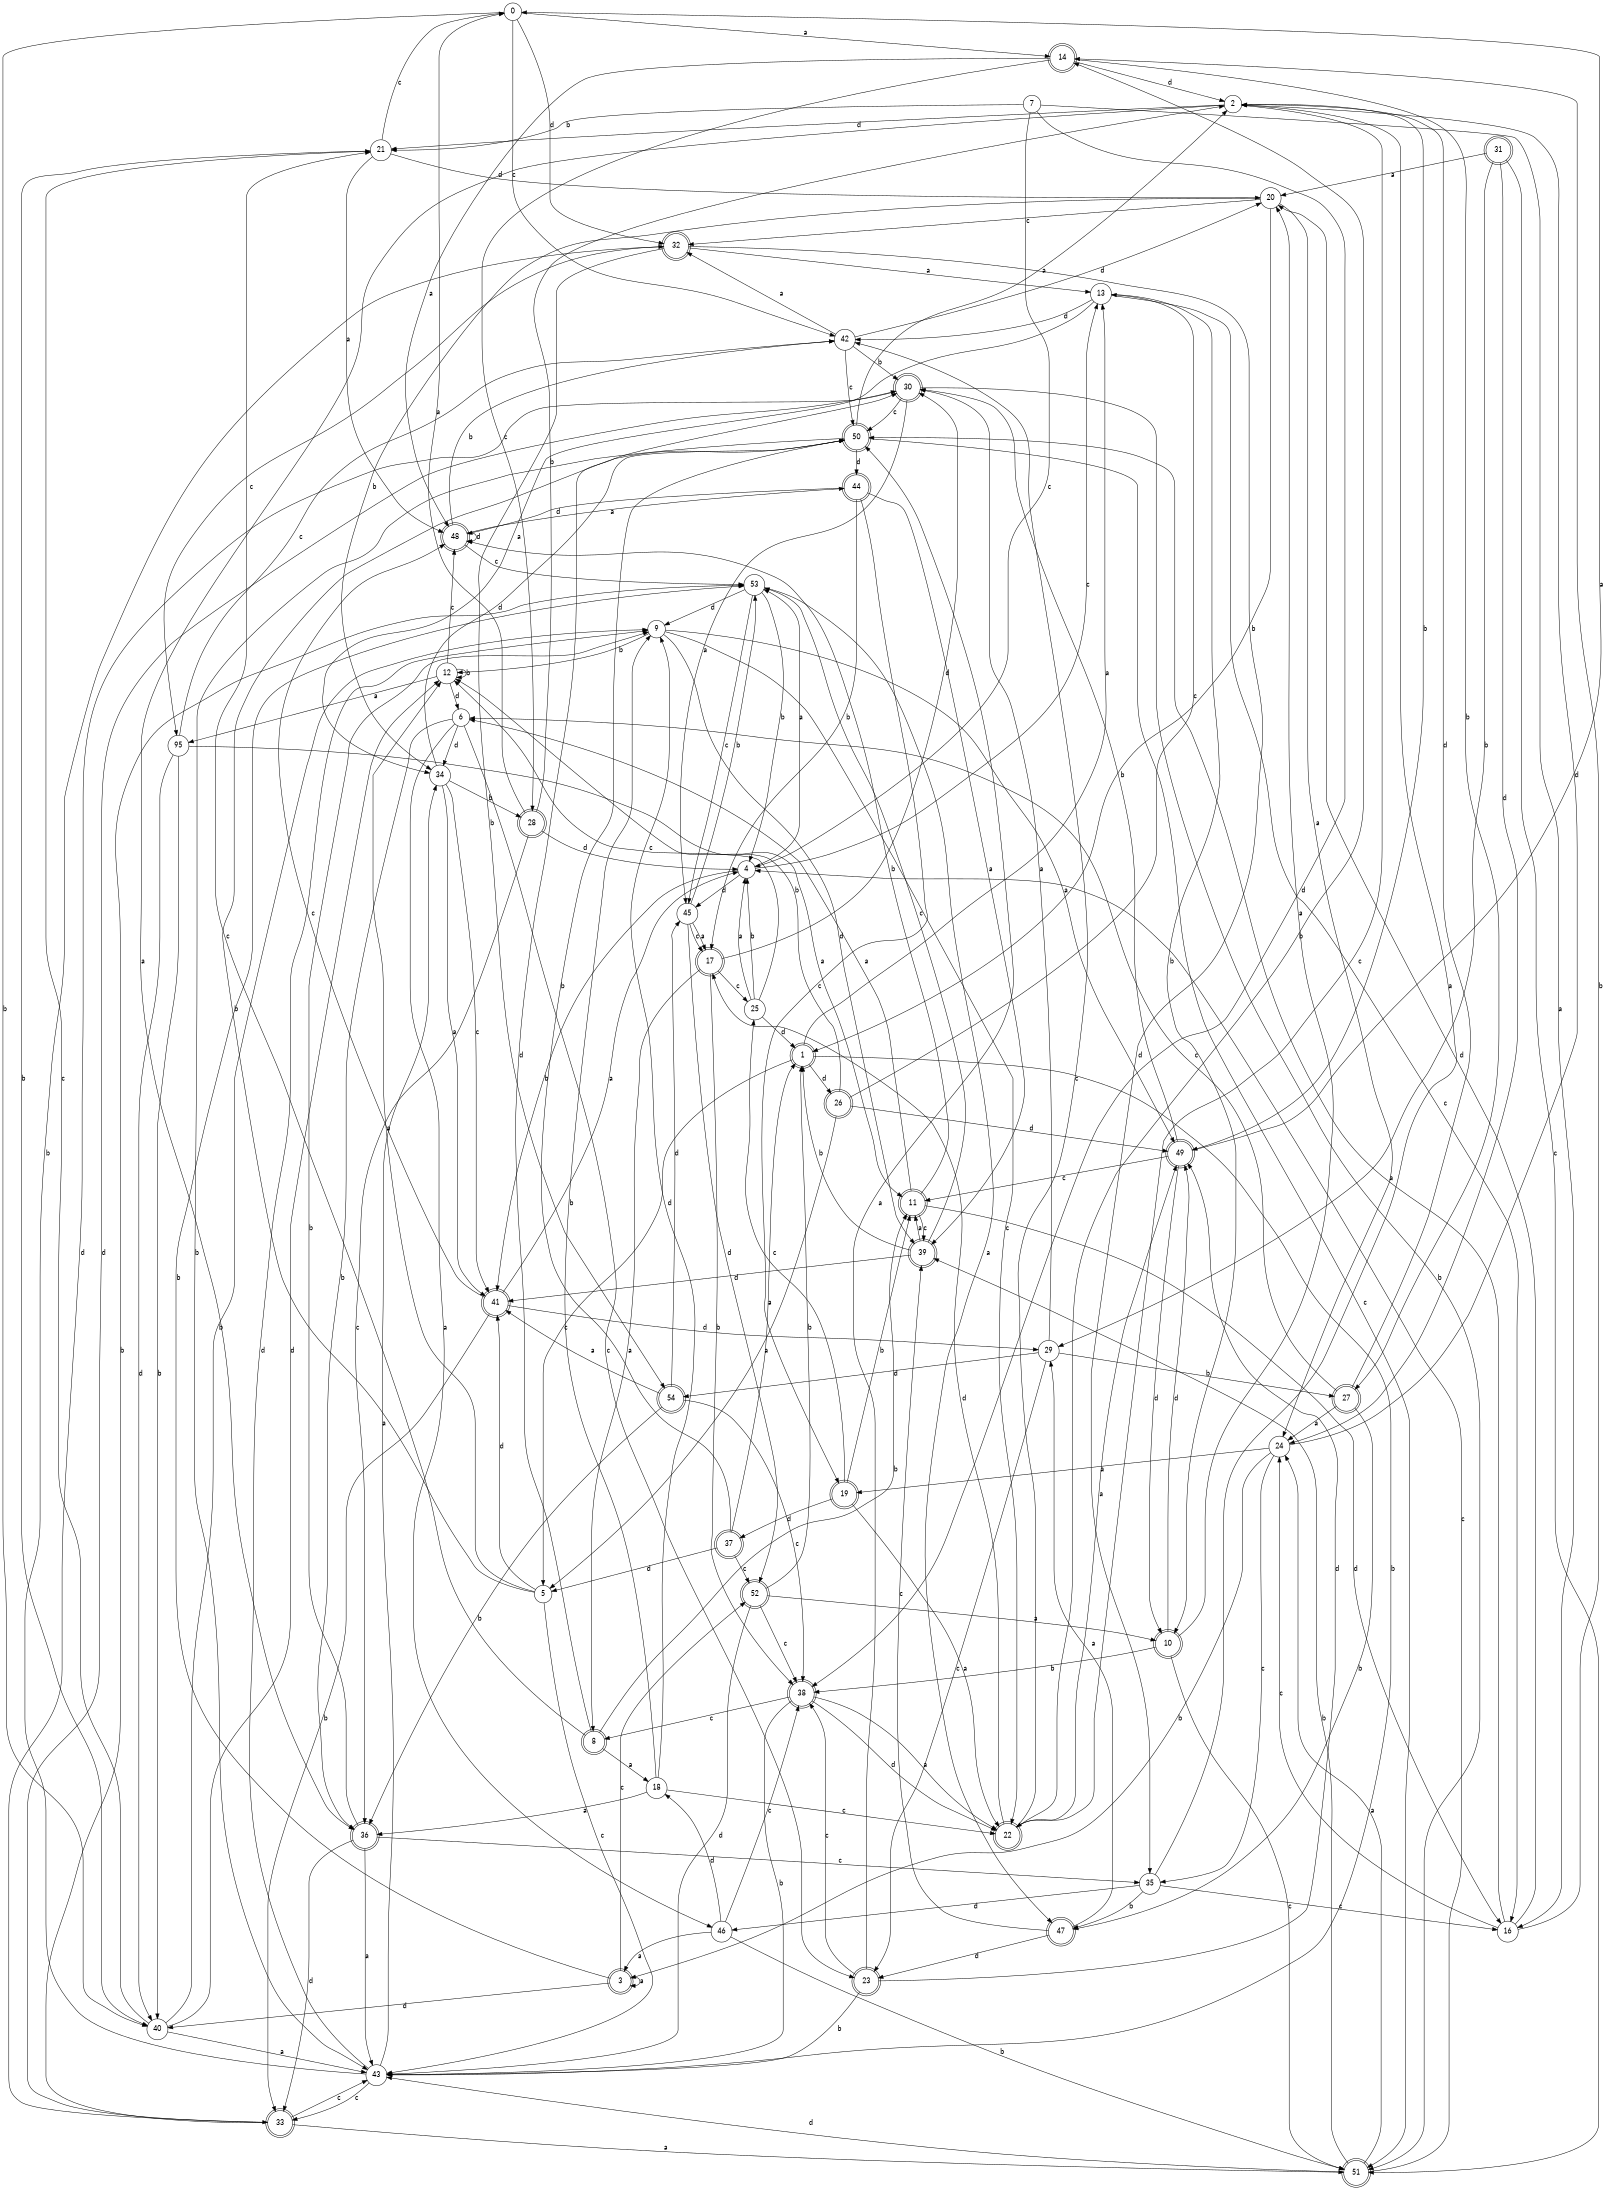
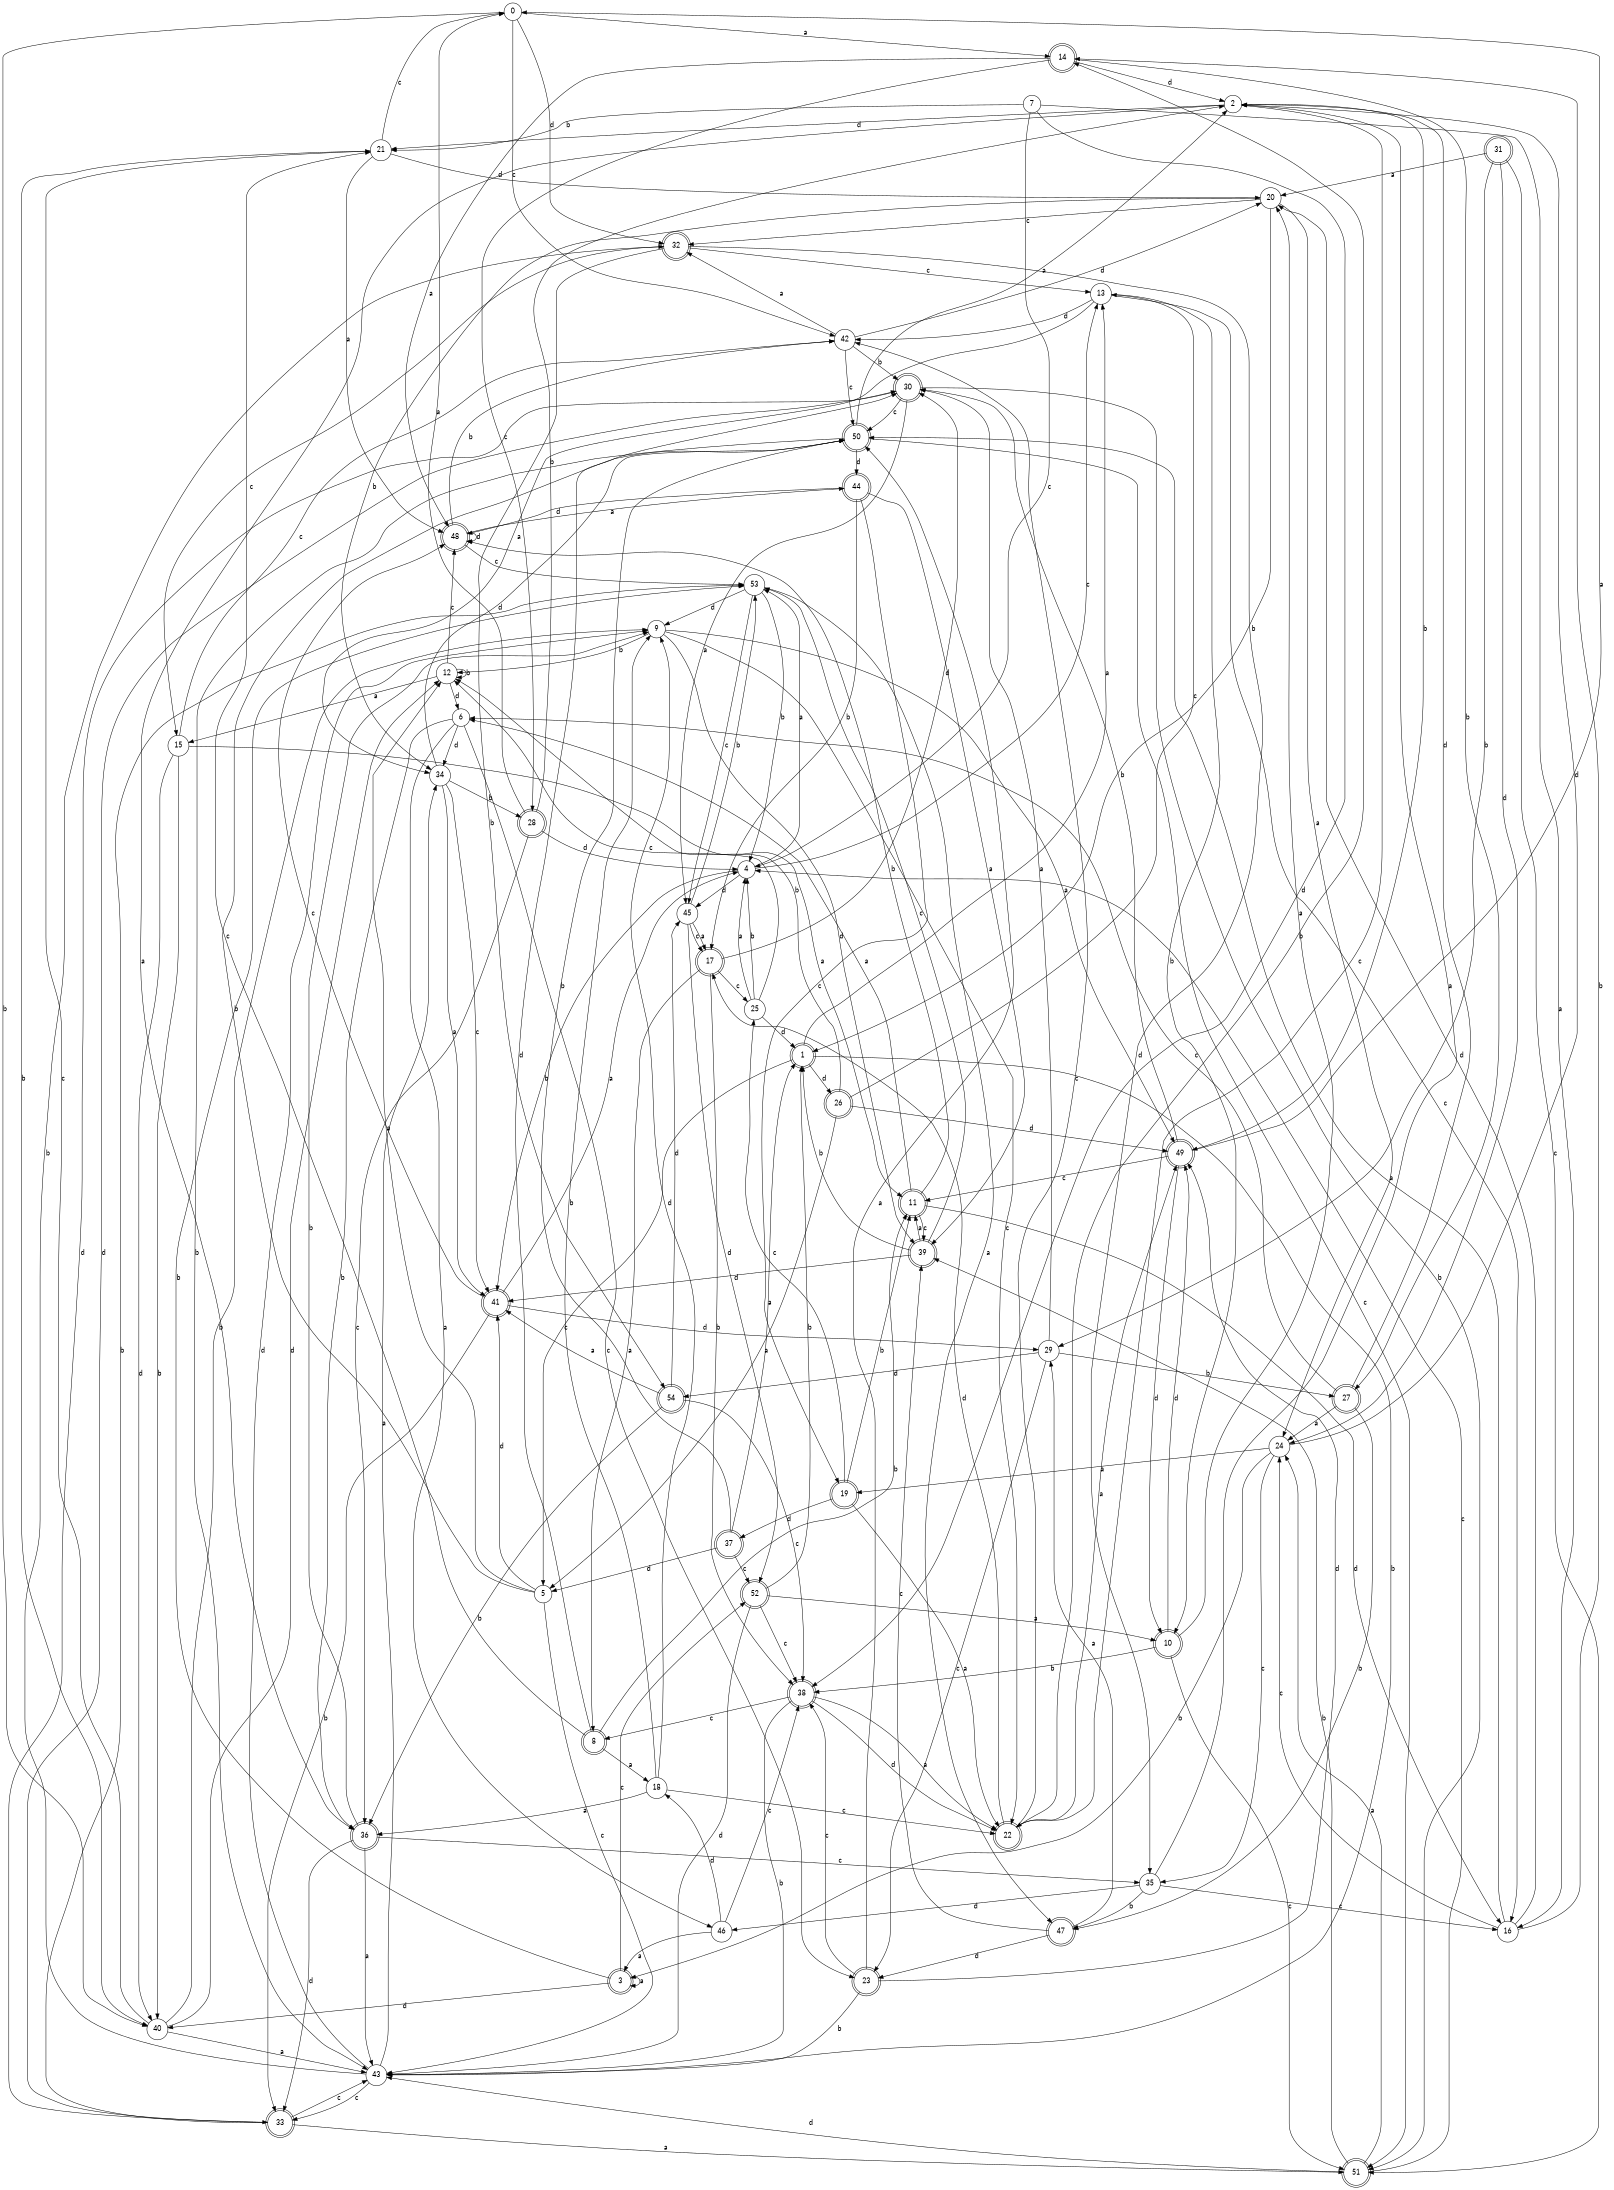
(928, 271) -> (928, 271)
(178, 746) -> (178, 746)
(1030, 2067) -> none
